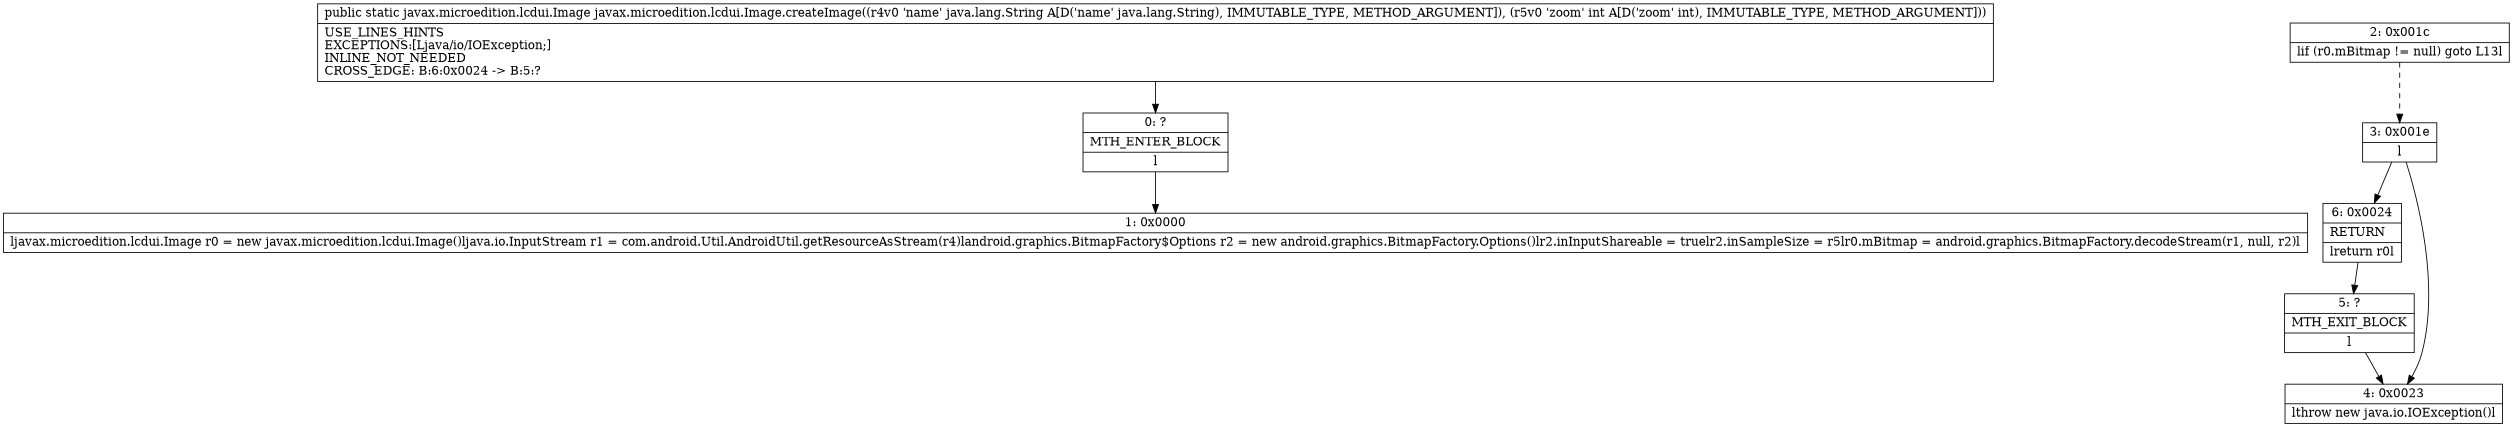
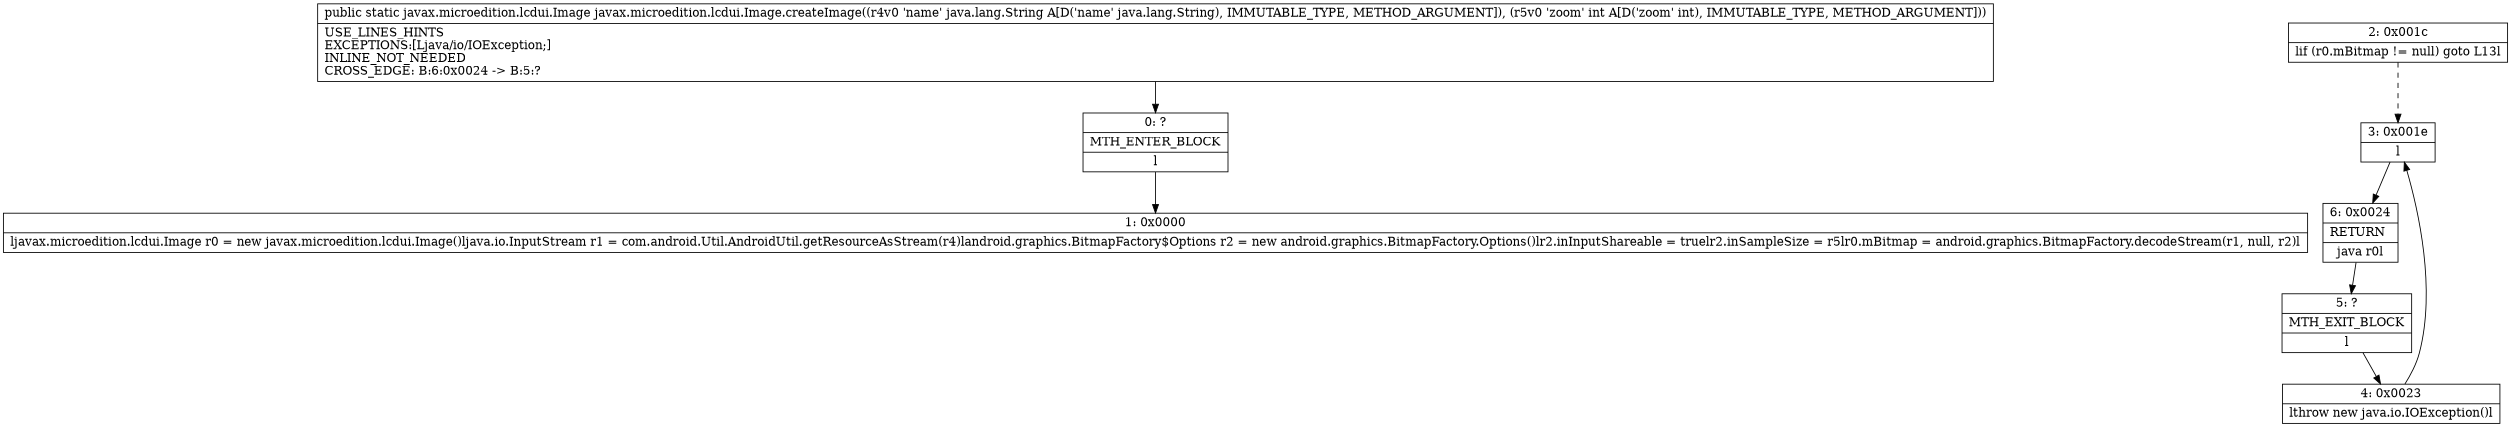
(2362, 252) -> (2360, 252)
(2428, 269) -> (2426, 278)
